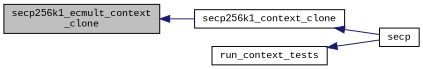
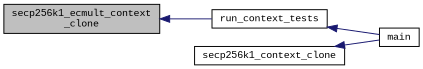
(182, 19) -> (191, 19)
(399, 37) -> (399, 37)
